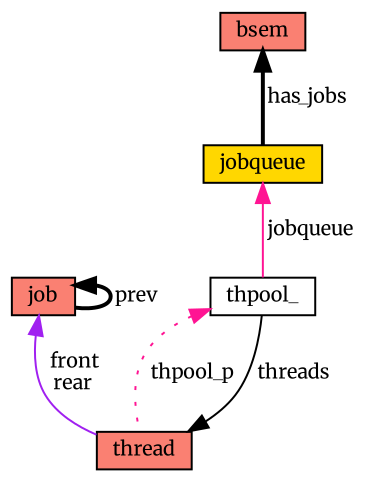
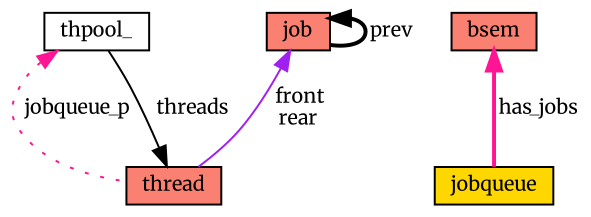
(263, 108) -> (494, 119)
(263, 240) -> none
(191, 374) -> (75, 109)
